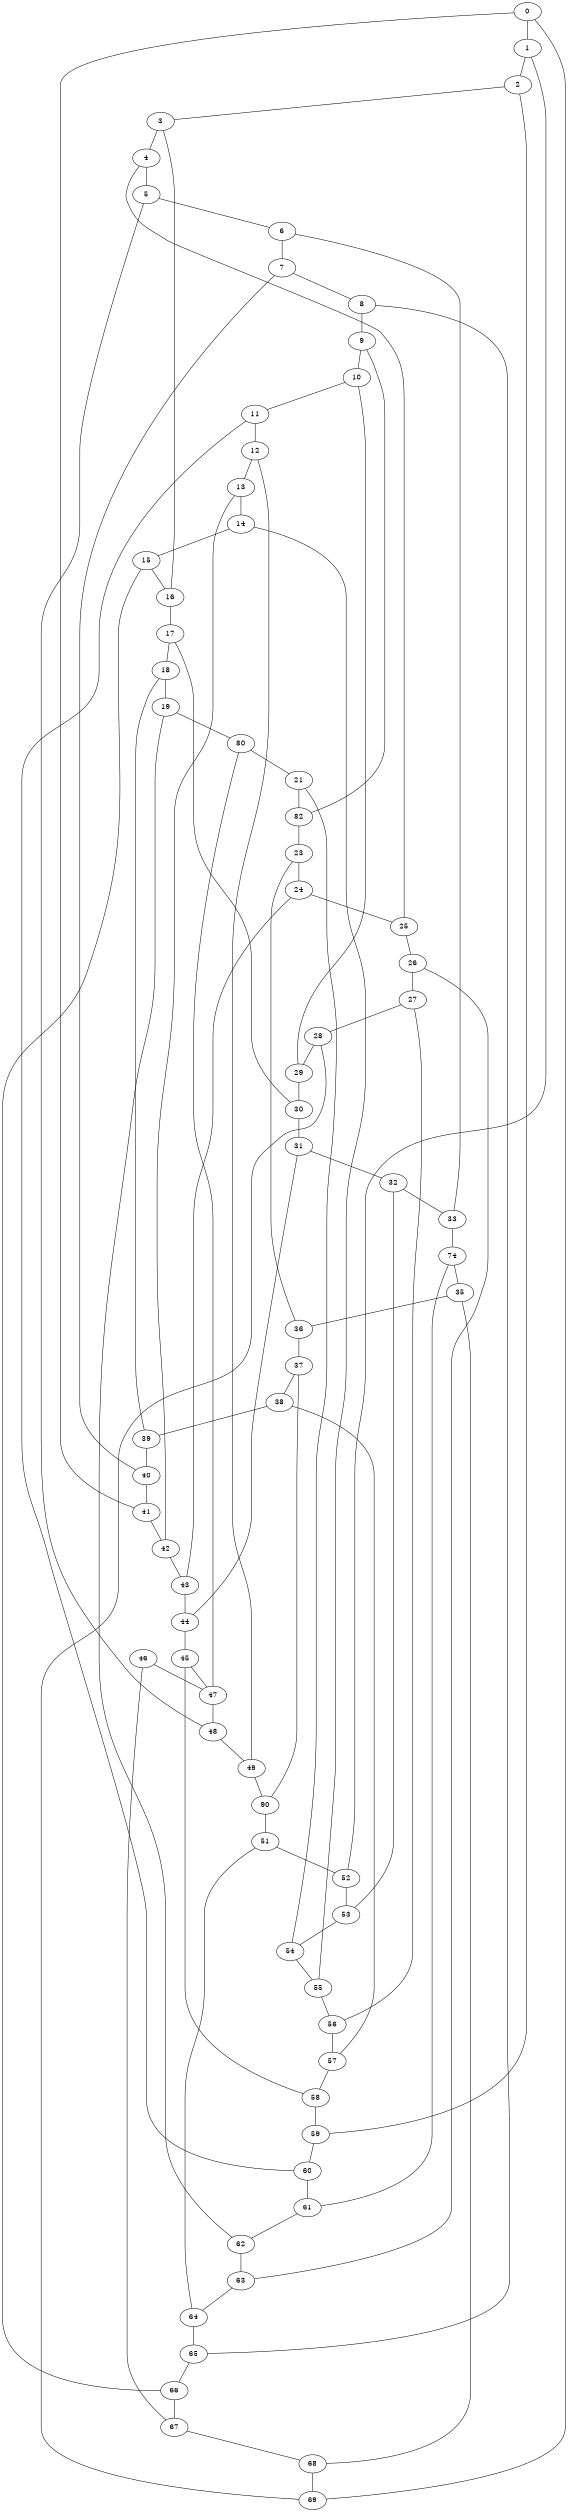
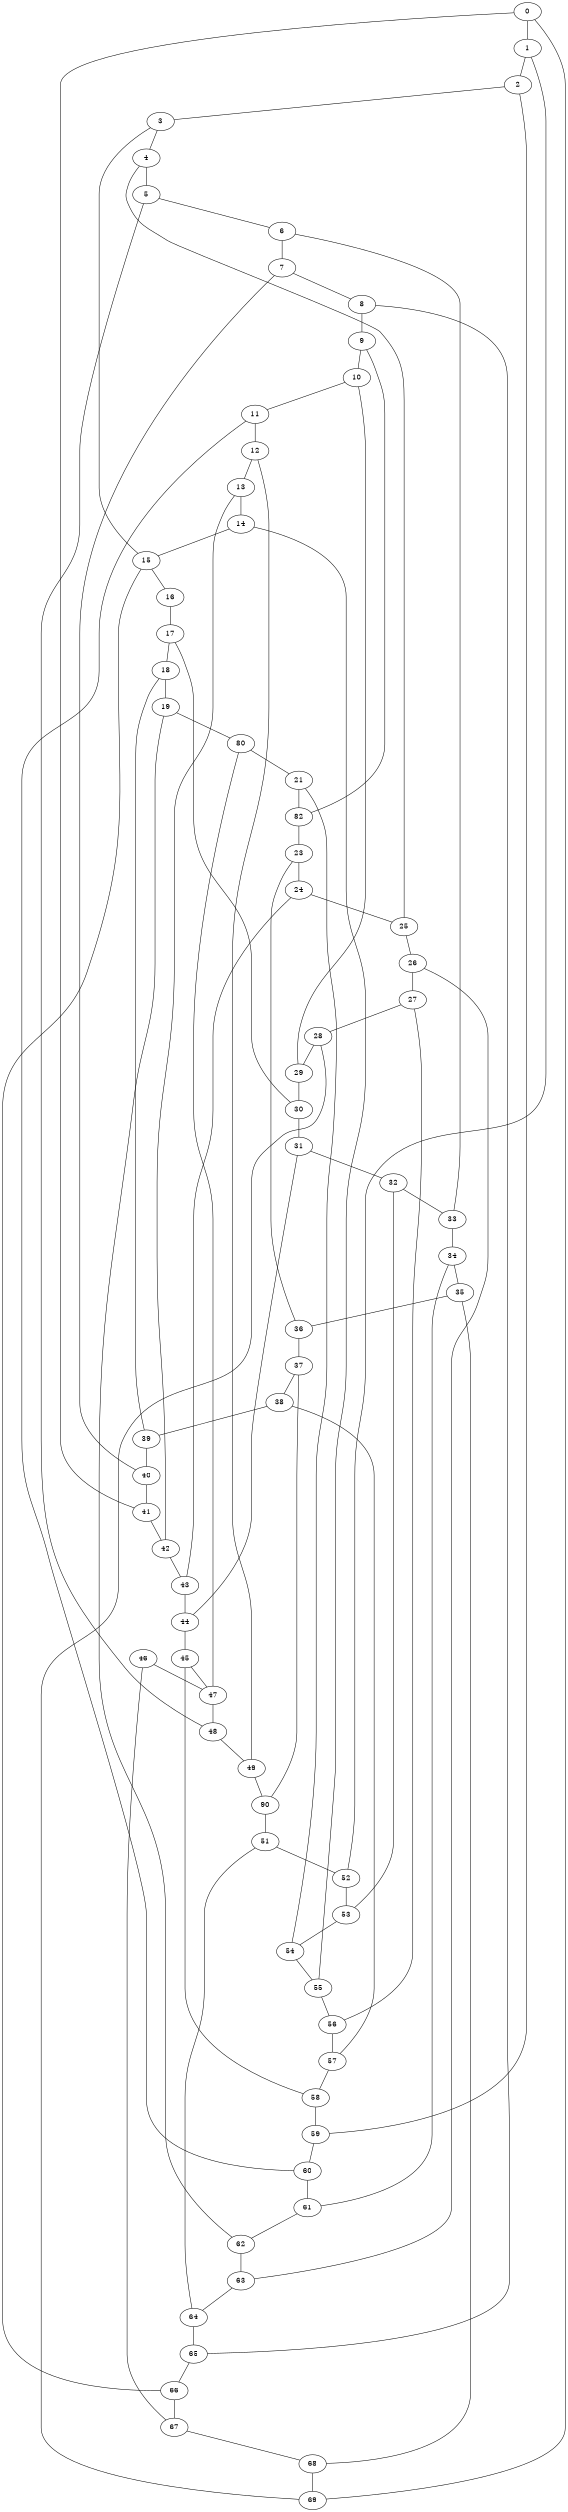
(174, 359) -> (99, 336)
(452, 1256) -> (452, 1256)
